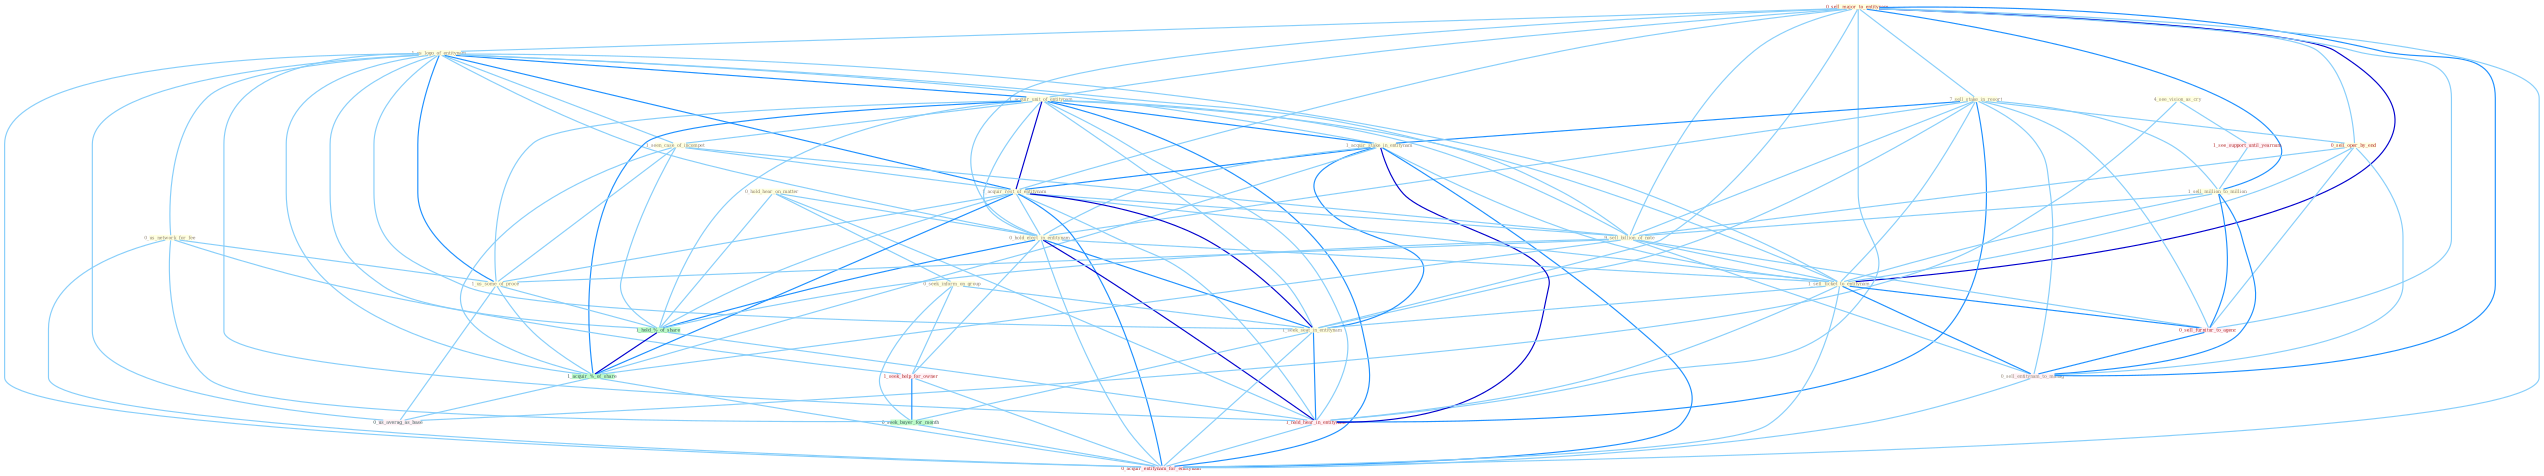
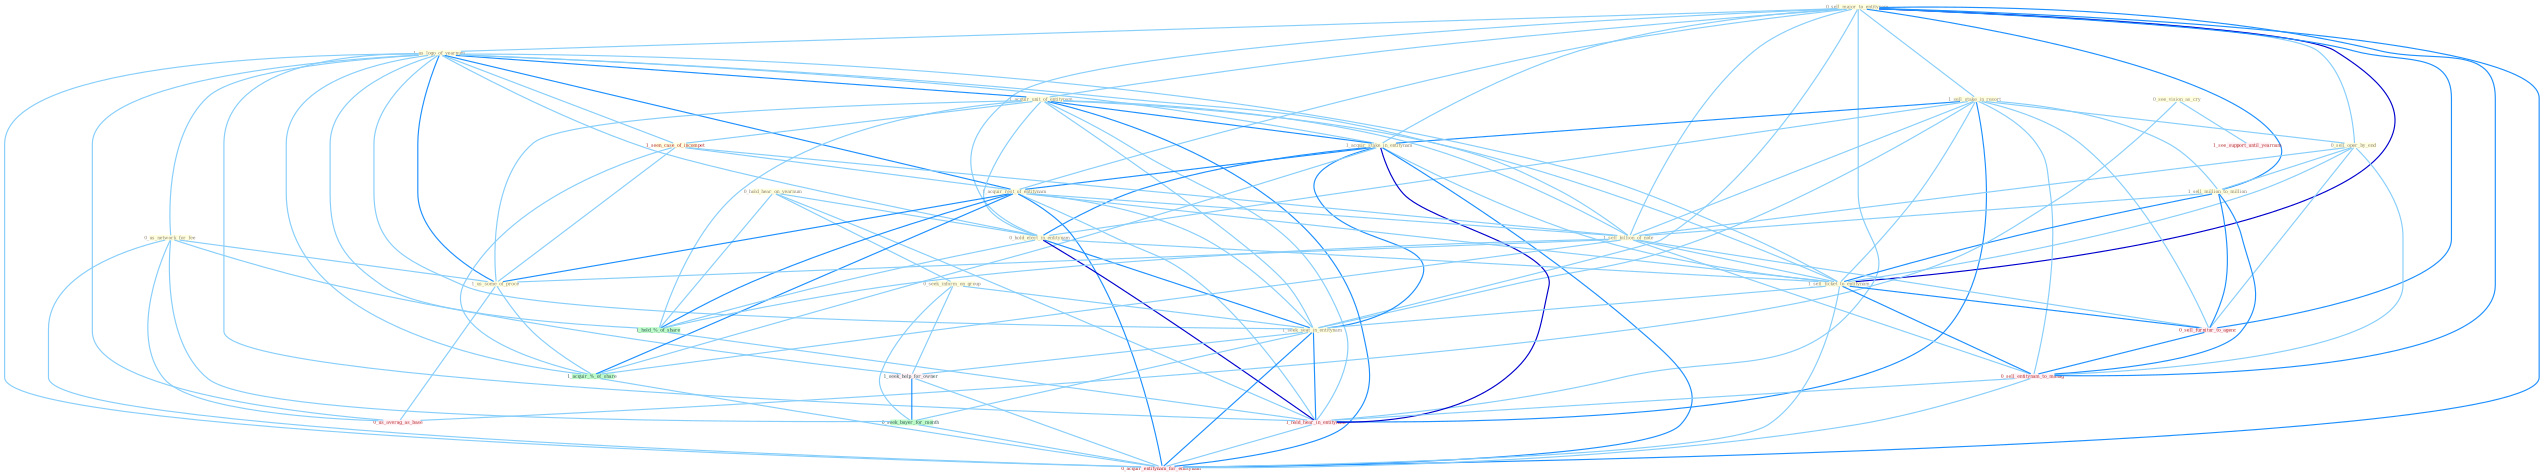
(1858, 7) -> (1858, 7)
(440, 53) -> (440, 53)
none -> (1544, 63)
(2445, 76) -> (2445, 76)
(1976, 99) -> (1976, 99)
(2178, 99) -> (2178, 99)
(710, 126) -> none
(676, 145) -> (676, 145)
(1029, 145) -> none
(2354, 145) -> (2354, 145)
(2233, 170) -> (2286, 169)
(1199, 173) -> (1199, 173)
(773, 192) -> (773, 192)
(1028, 215) -> none
(1186, 230) -> (1186, 230)
(2027, 233) -> (2027, 233)
(756, 238) -> (756, 238)
(1630, 238) -> (1630, 238)
(632, 242) -> none
(832, 251) -> (832, 251)
(848, 280) -> (848, 280)
(976, 307) -> (1113, 353)
(605, 314) -> none
(626, 353) -> none
(1089, 360) -> none
(1628, 368) -> (1675, 399)
(912, 376) -> (912, 376)
(2034, 376) -> (2034, 376)
(496, 399) -> (160, 372)
(1238, 399) -> (1238, 399)
(399, 422) -> (399, 422)
(2341, 422) -> (2341, 422)
